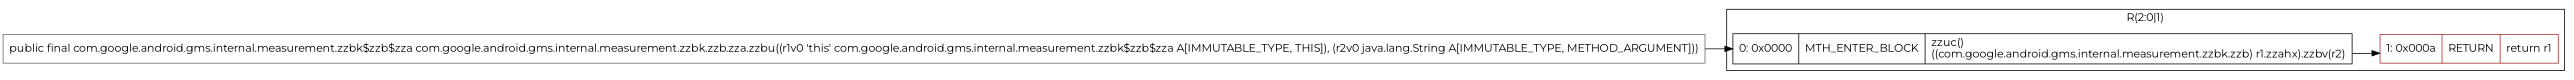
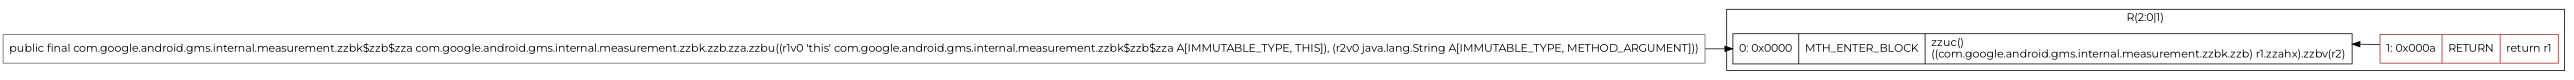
(2362, 53) -> (2370, 44)
